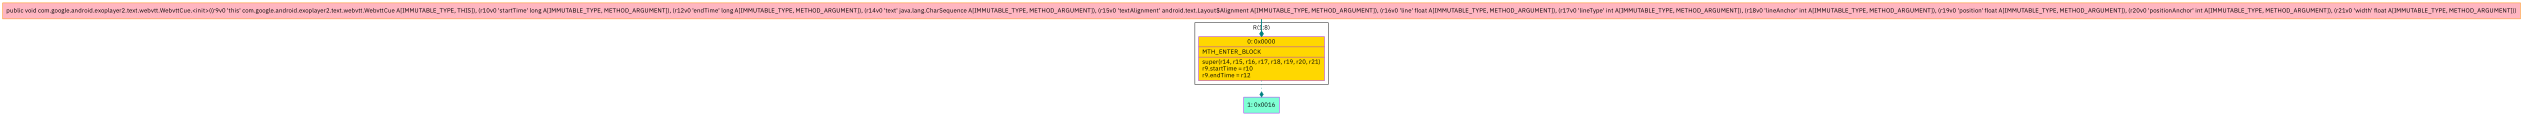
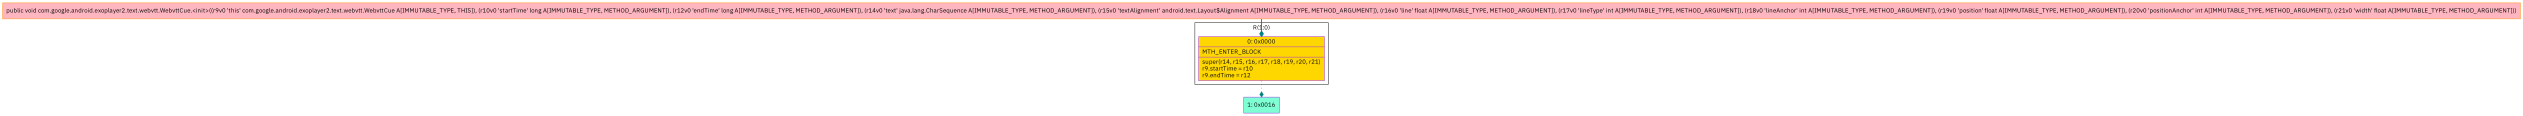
(1262, 28) -> (1262, 28)
